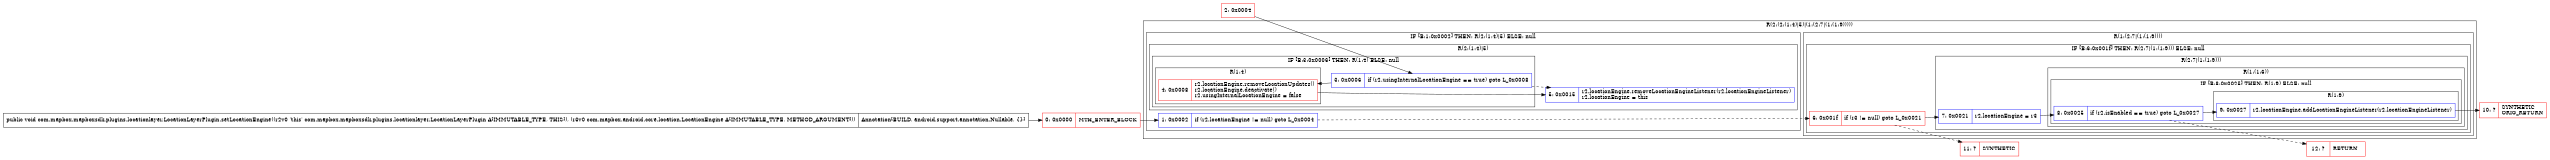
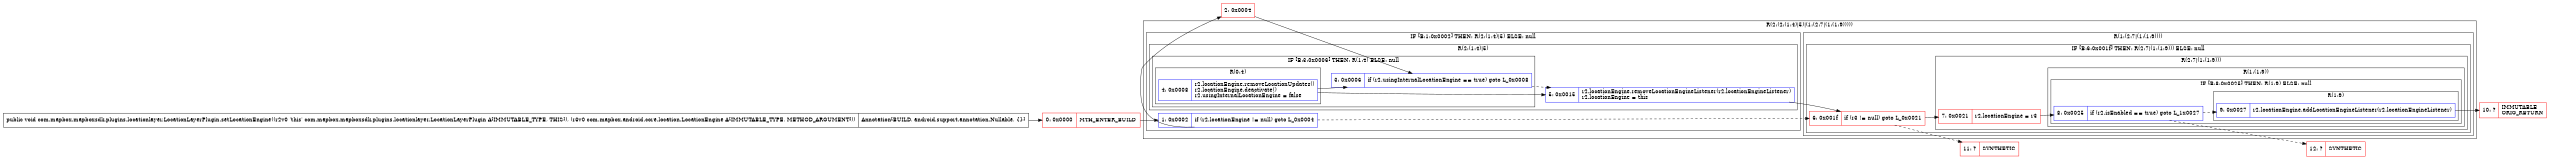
(1238, 72) -> (1238, 72)
(2256, 72) -> (2256, 72)
none -> (1141, 76)
(1326, 83) -> (1330, 88)
(1238, 90) -> (1238, 90)
none -> (1813, 106)
(2518, 107) -> (2520, 107)
(2208, 112) -> (2208, 112)
(2145, 113) -> (2145, 113)
(1989, 116) -> (1989, 116)
(1108, 120) -> (1108, 120)
(2345, 149) -> (2346, 149)
